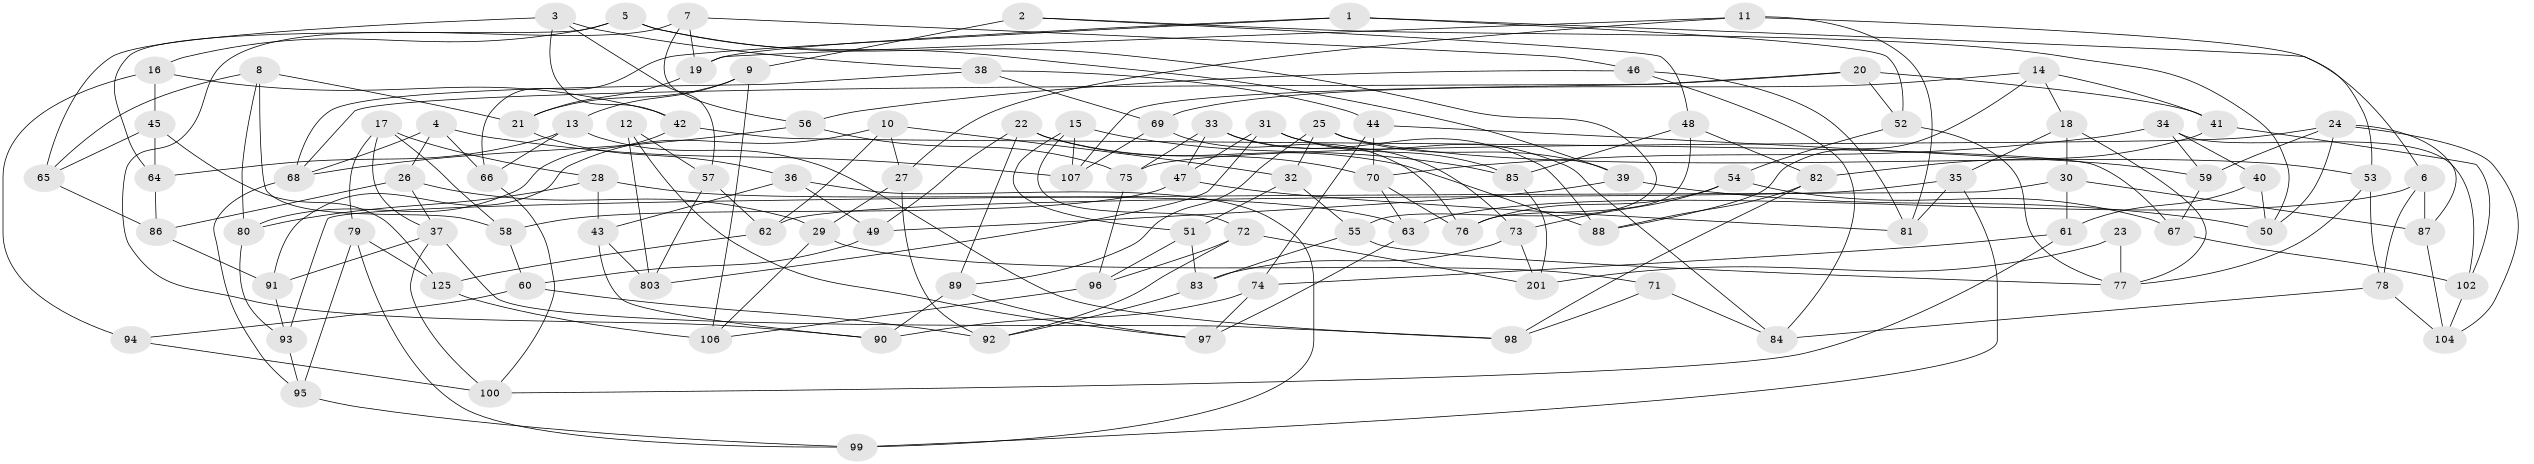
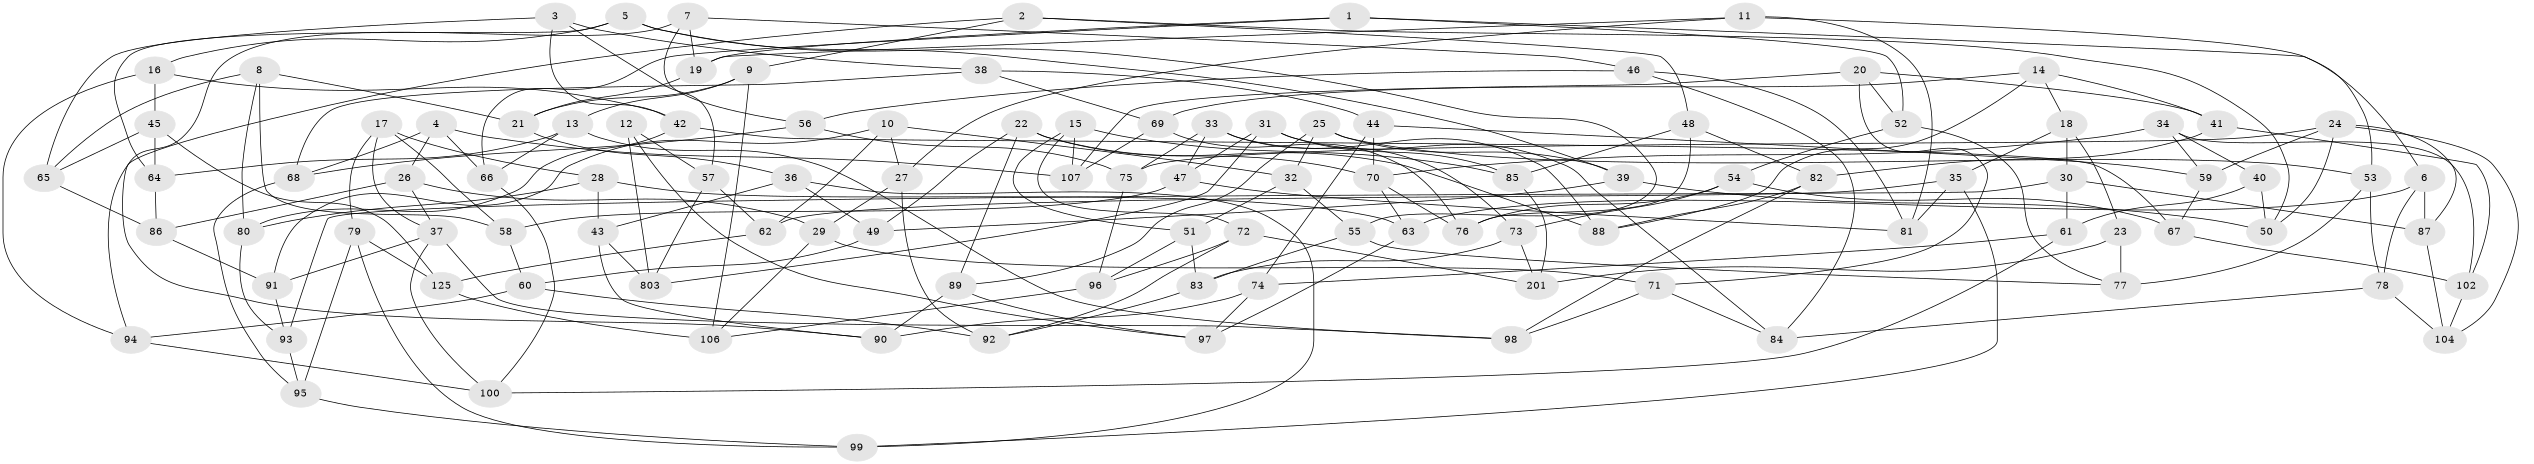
none -> (477, 77)
(982, 87) -> (1953, 235)
(2172, 189) -> (2100, 176)
